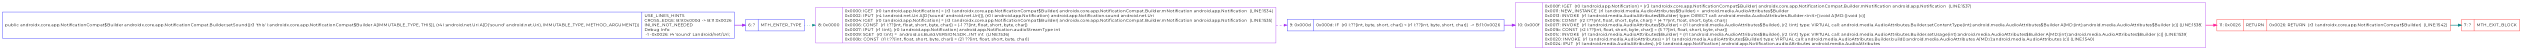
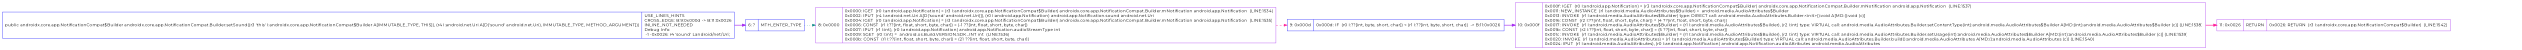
(1280, 25) -> (1280, 25)
(2334, 25) -> (2334, 25)
(2491, 25) -> none
